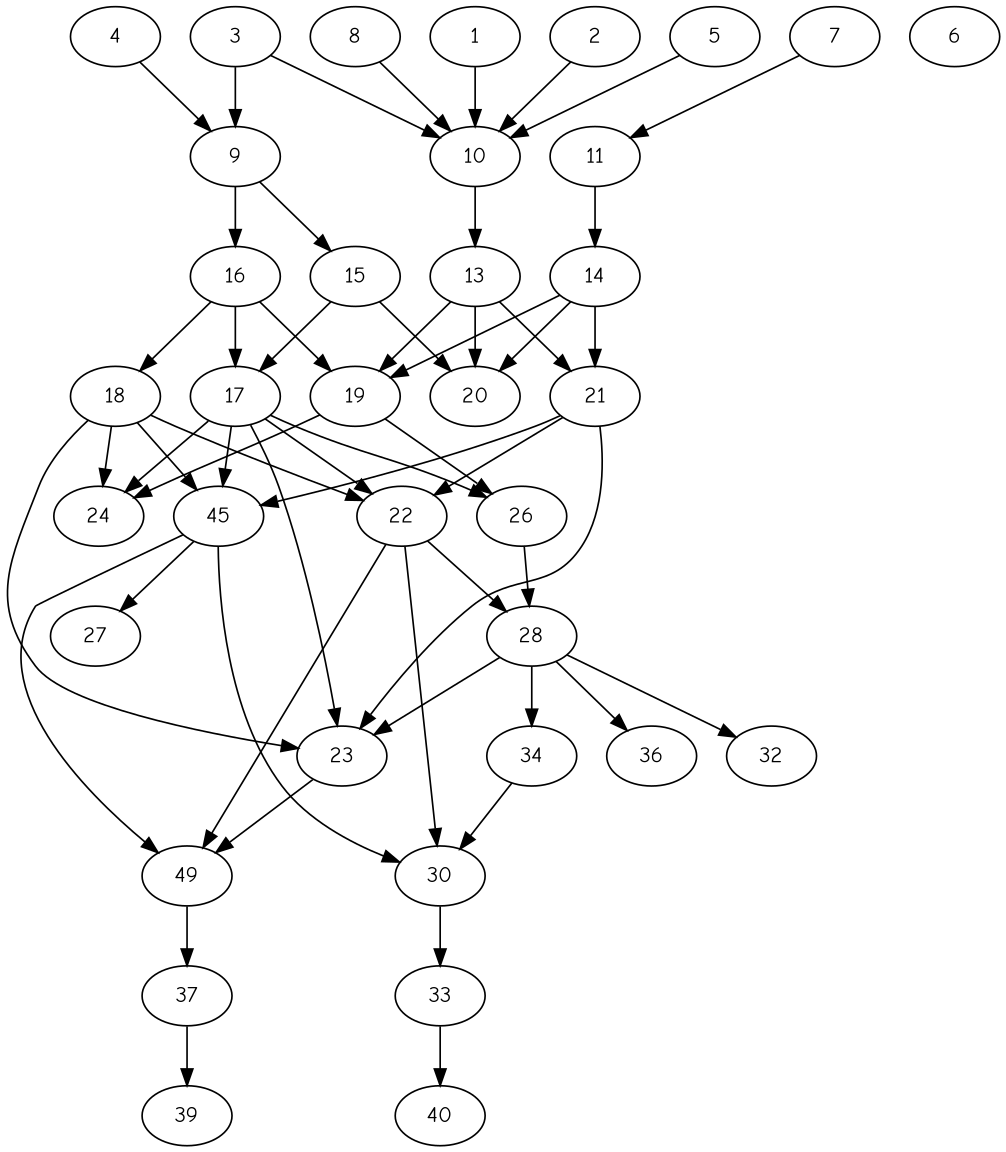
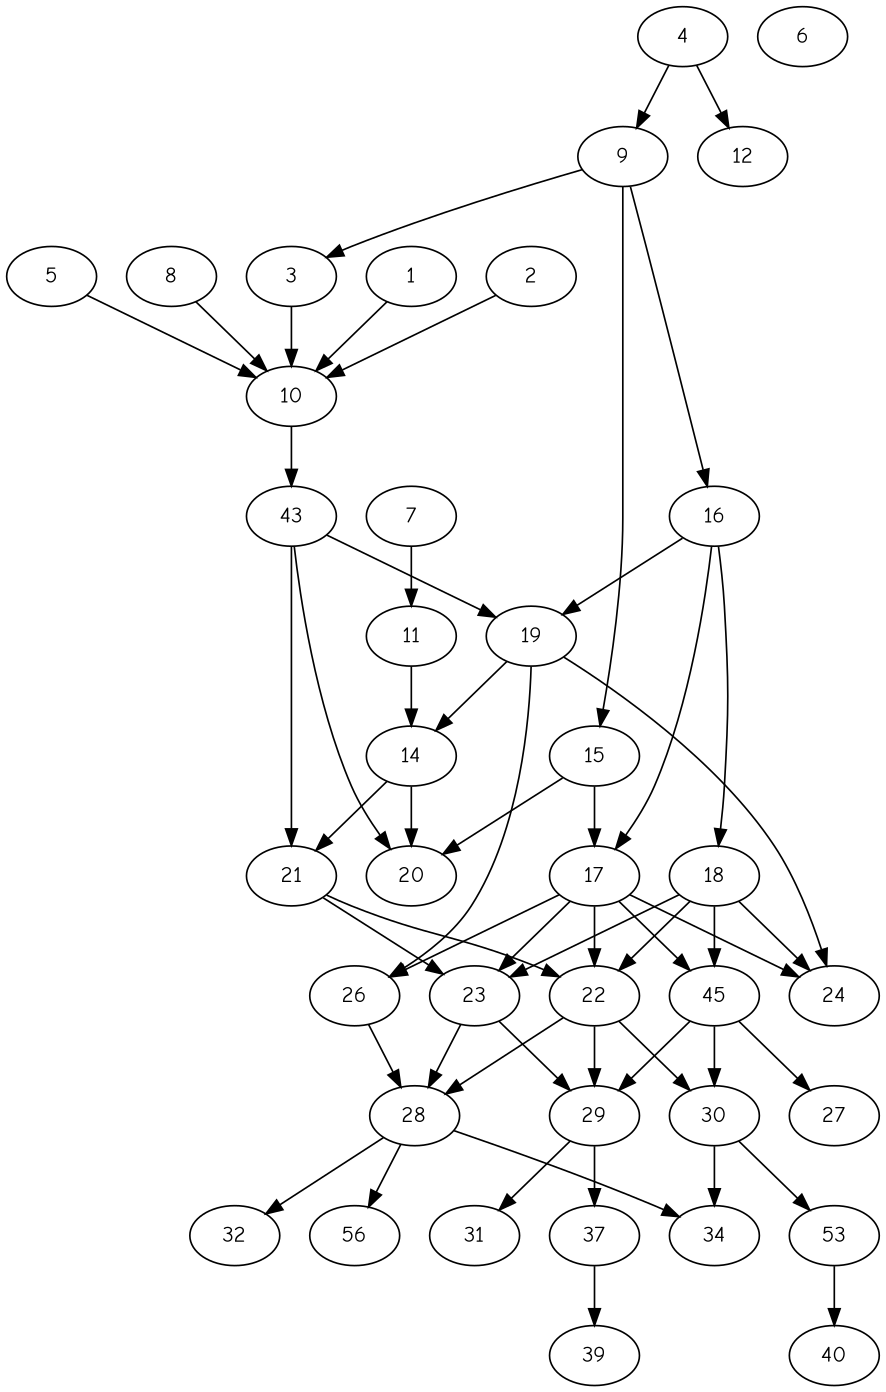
(235, 88) -> (461, 207)
none -> (743, 157)
(475, 276) -> (291, 516)
(487, 331) -> (477, 690)
(428, 462) -> none
(444, 692) -> (448, 1048)
(652, 756) -> (355, 1236)
(491, 809) -> (714, 1168)
(187, 876) -> (595, 1116)
(440, 996) -> (834, 1236)
none -> (475, 1236)
